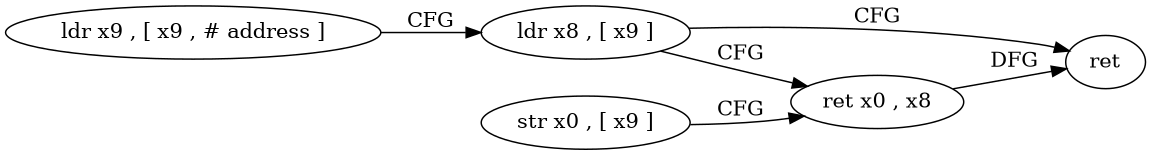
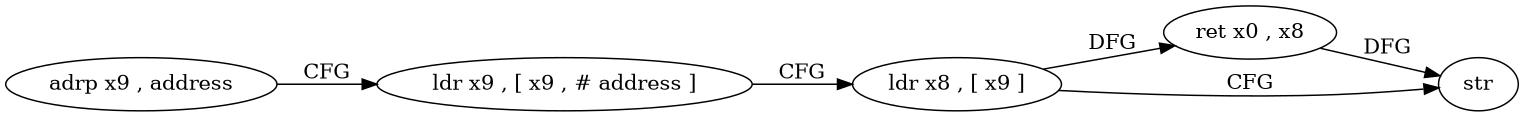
(741, 54) -> (1113, 44)
(1106, 62) -> (1478, 84)
none -> (141, 84)
(586, 123) -> none
